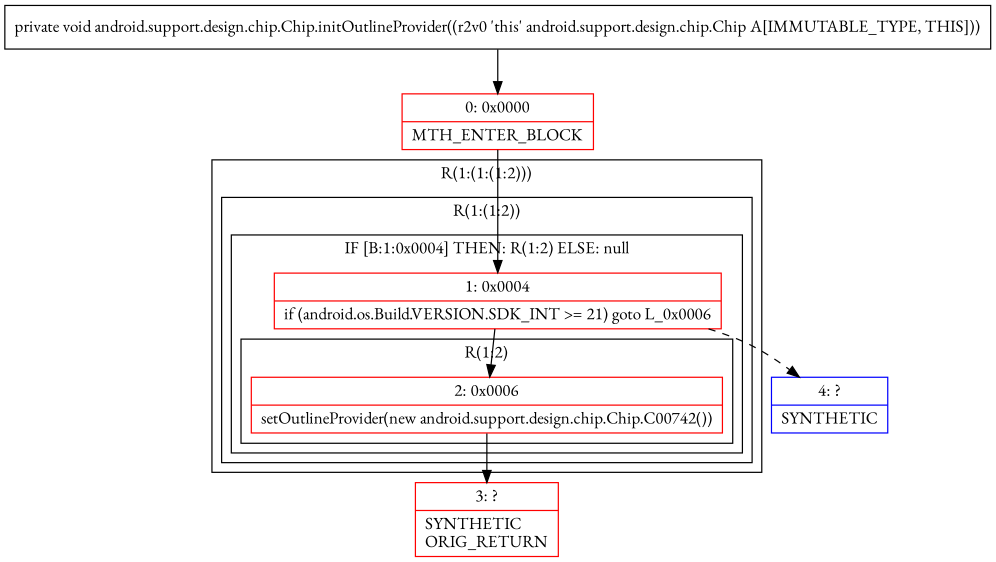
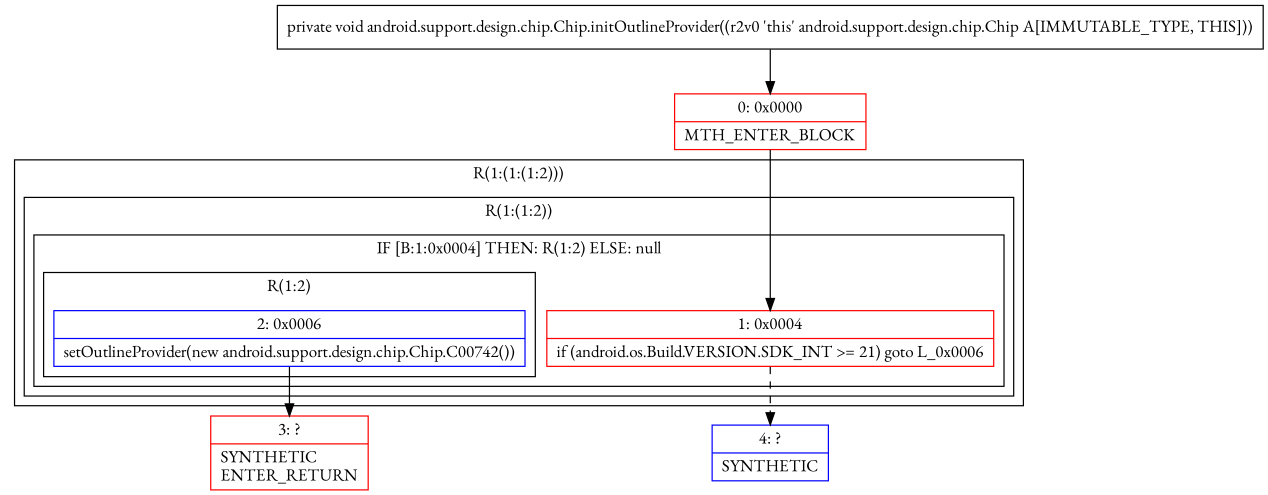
(493, 347) -> none
(487, 405) -> (289, 339)
(487, 542) -> (289, 475)
